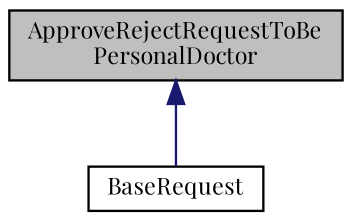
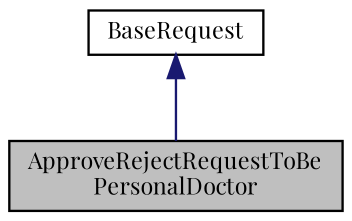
(176, 135) -> (176, 110)
